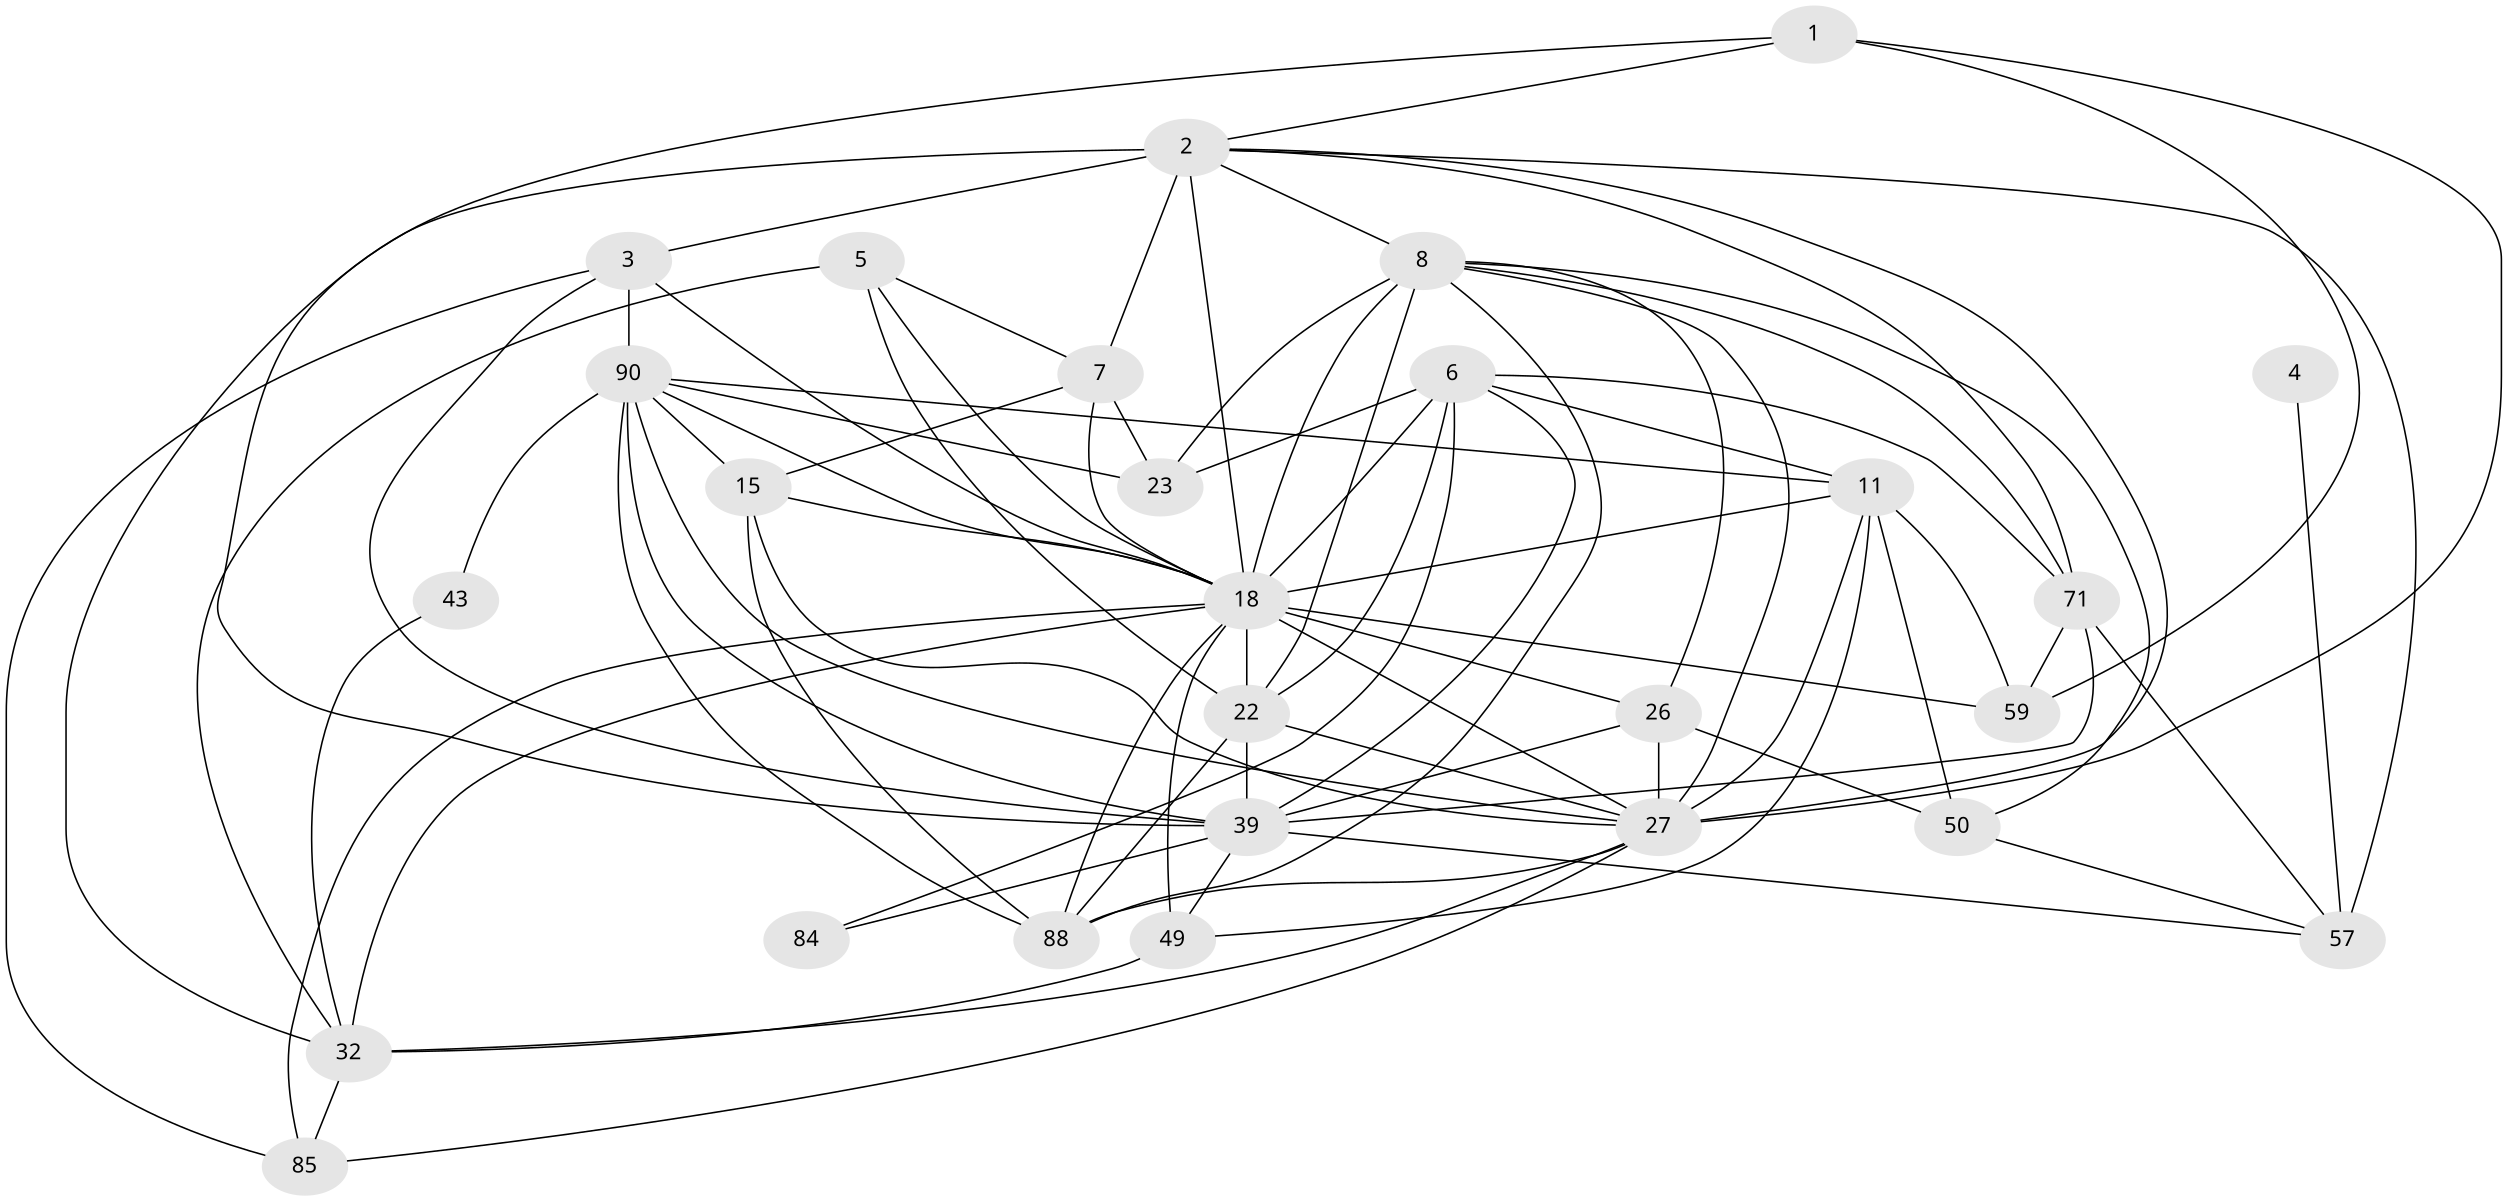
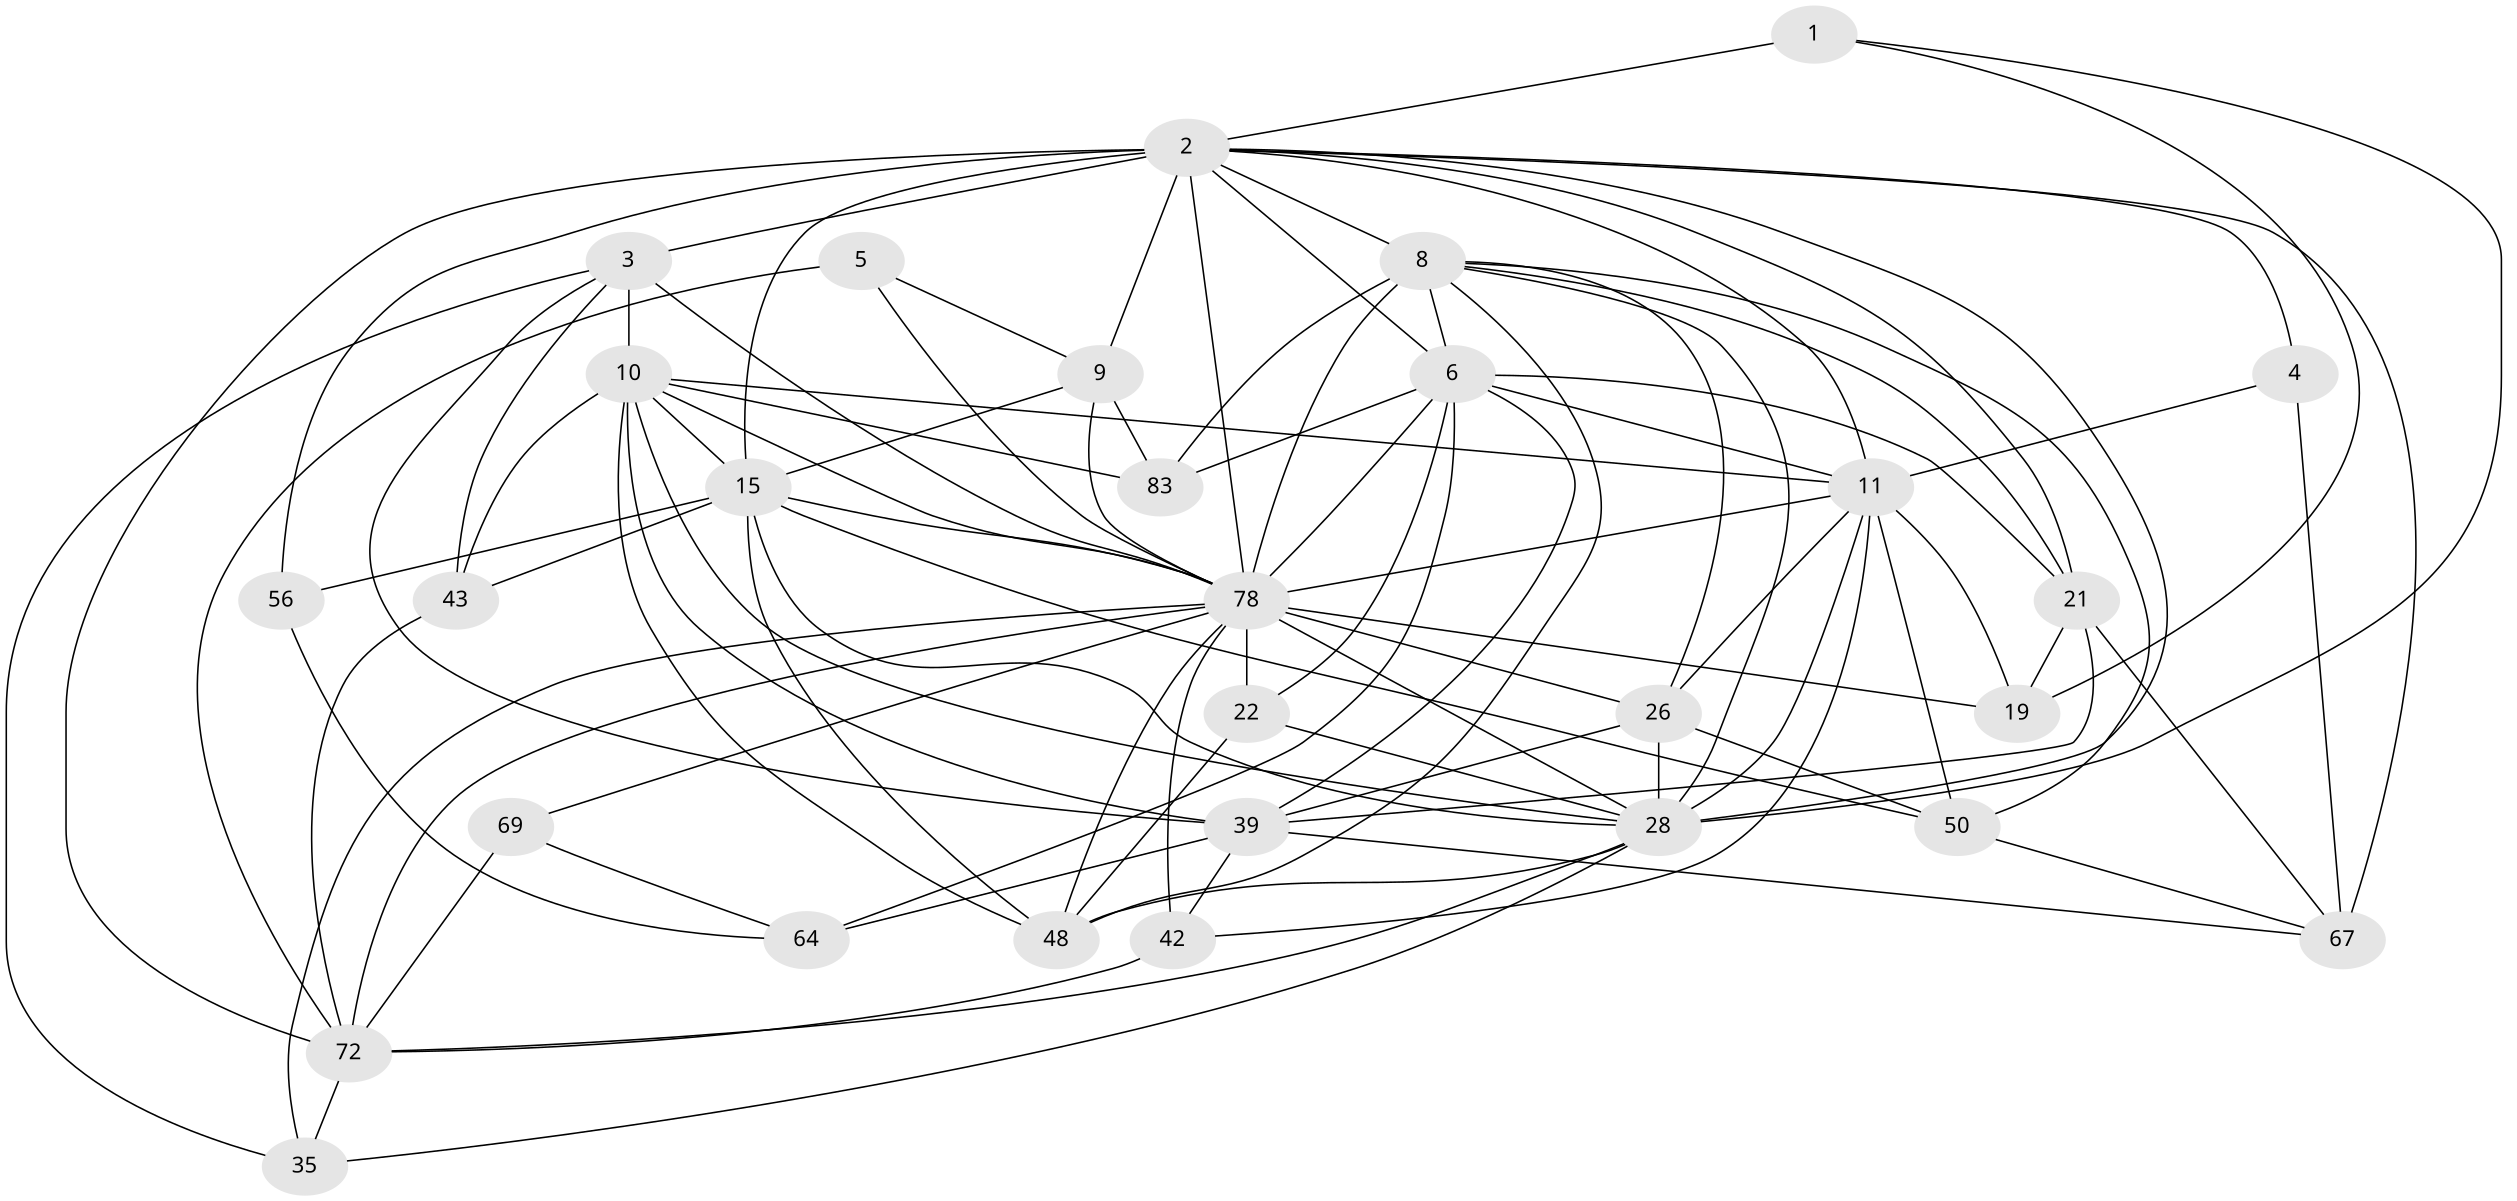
none -> (1799, 173)
none -> (882, 197)
none -> (1595, 225)
none -> (1320, 261)
(273, 367) -> none
(629, 374) -> (629, 374)
(1101, 374) -> (1101, 374)
none -> (504, 415)
none -> (2075, 433)
(1355, 472) -> (1438, 318)
(970, 480) -> none
(1160, 487) -> (1160, 487)
none -> (602, 544)
none -> (281, 601)
(1247, 601) -> (1247, 601)
(2077, 601) -> (2077, 601)
none -> (1755, 608)
none -> (1344, 680)
(2017, 714) -> (2017, 714)
(1247, 782) -> none
none -> (511, 827)
(1659, 827) -> (1659, 827)
(807, 940) -> (807, 940)
(1057, 940) -> (1057, 940)
(1173, 940) -> (1173, 940)
(2343, 940) -> (2343, 940)
(349, 1053) -> (349, 1053)
(305, 1167) -> (305, 1167)
